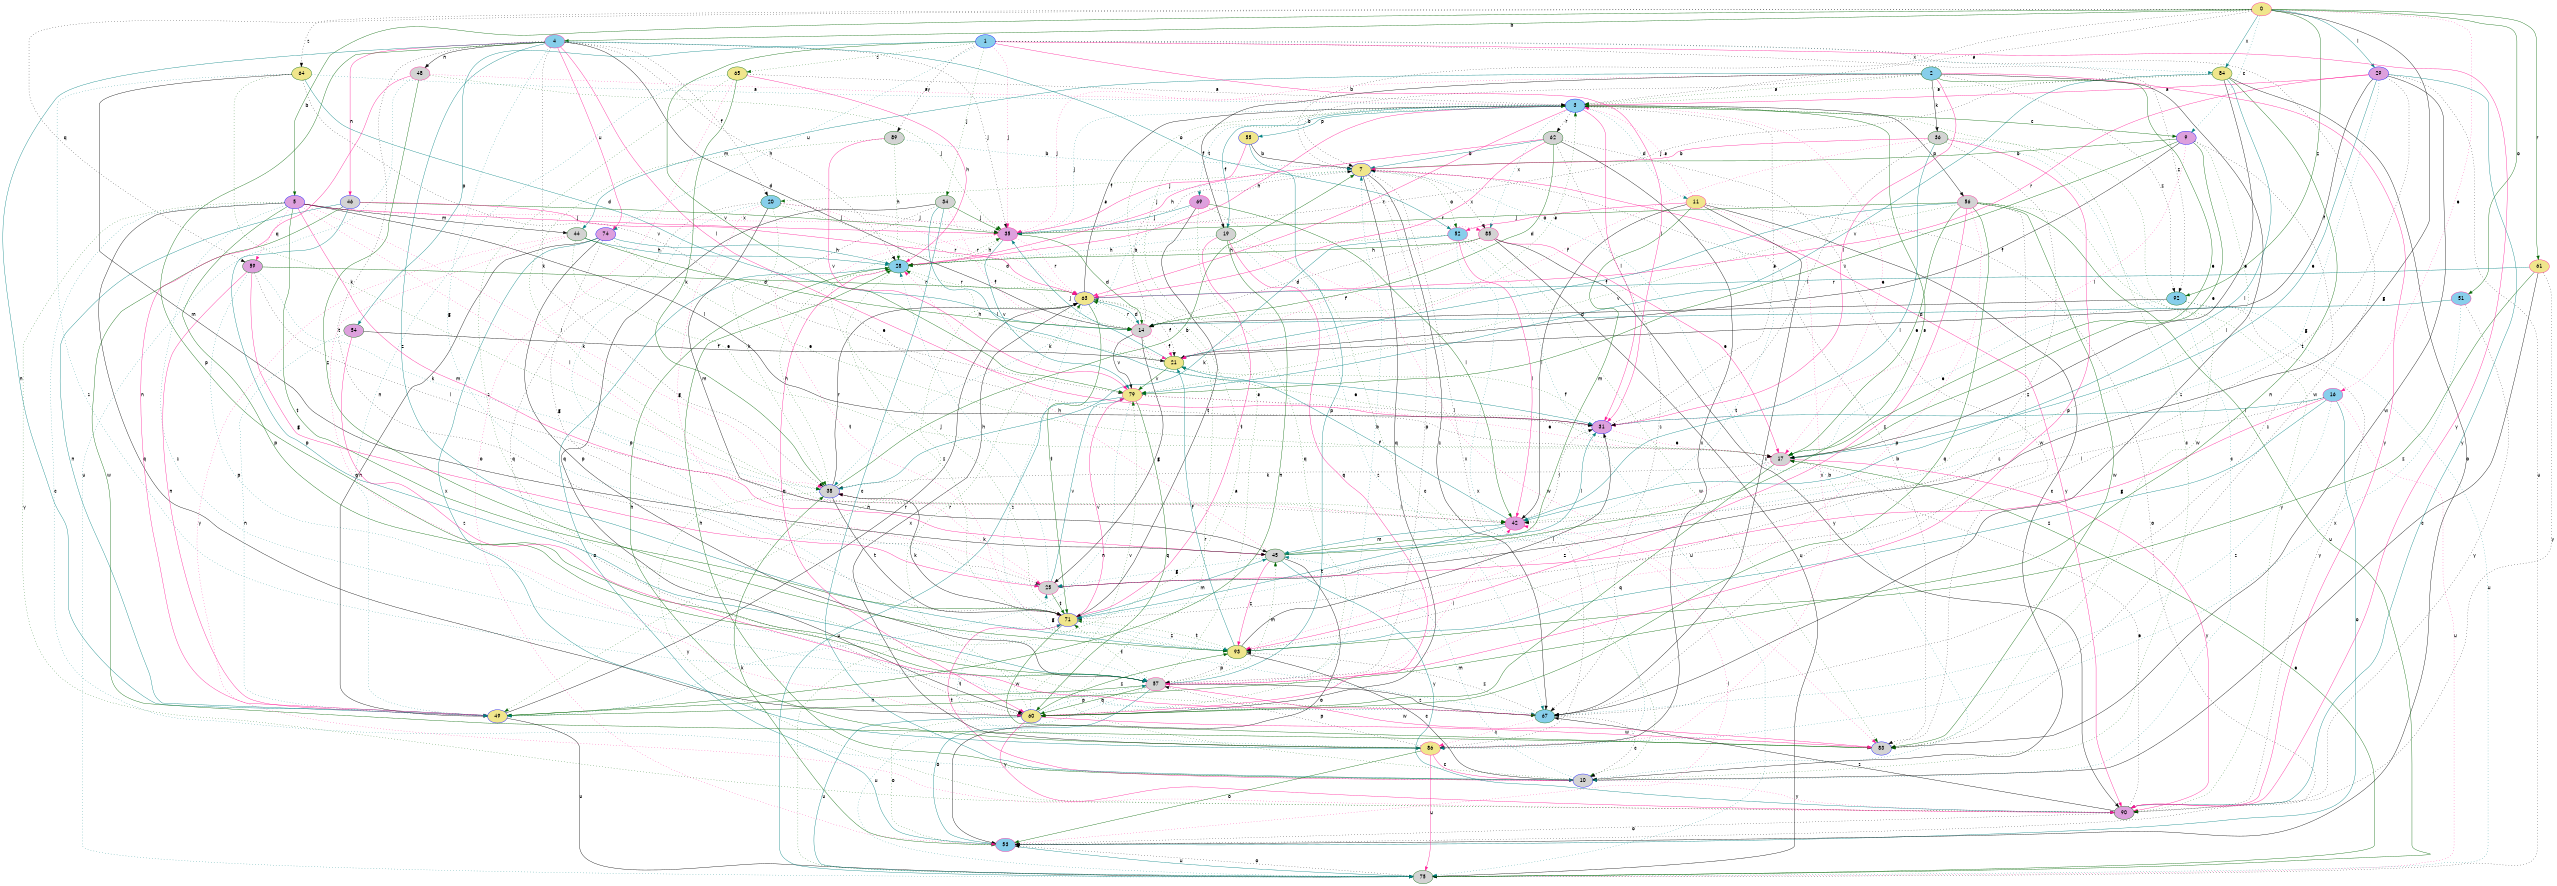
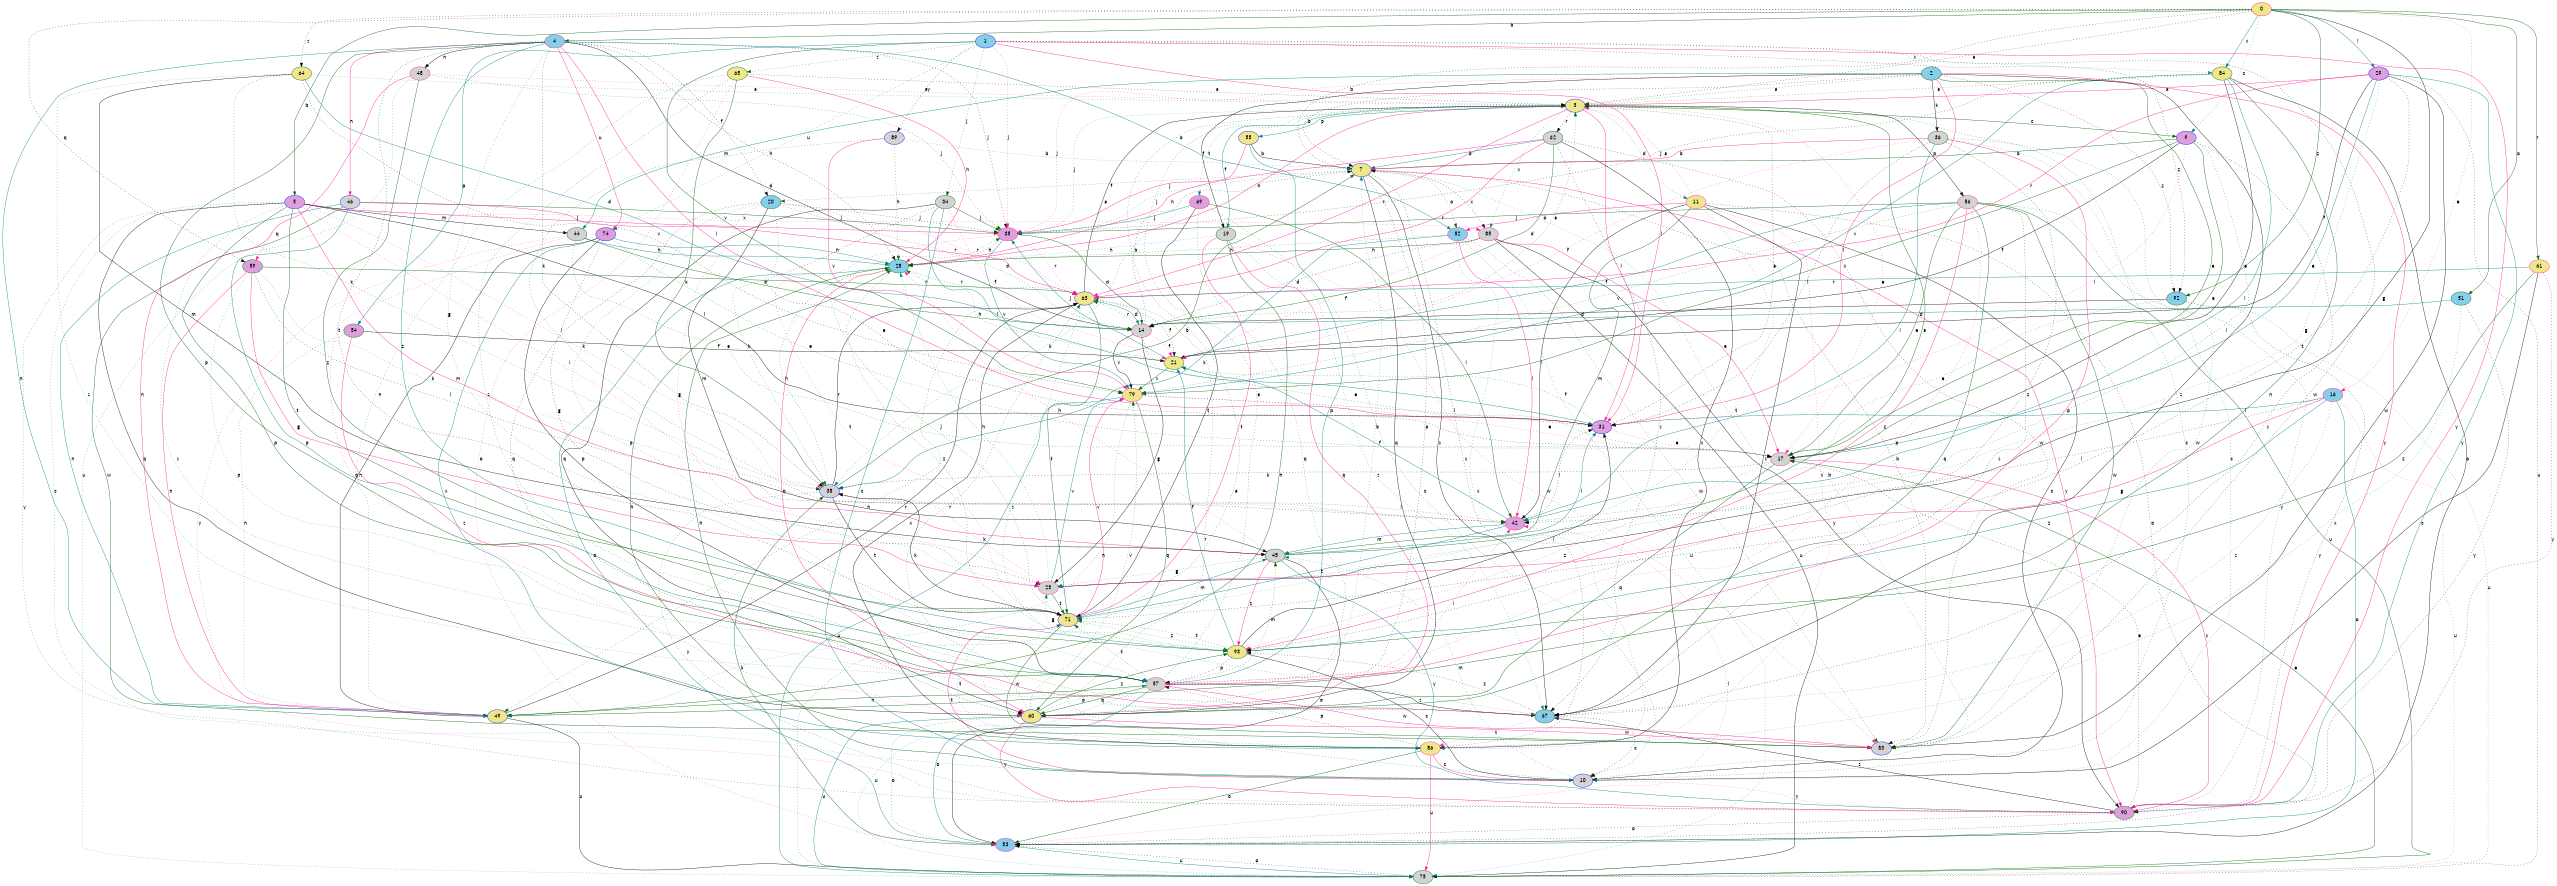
(1575, 106) -> (1575, 106)
(894, 138) -> (894, 138)
(2461, 299) -> (2461, 299)
